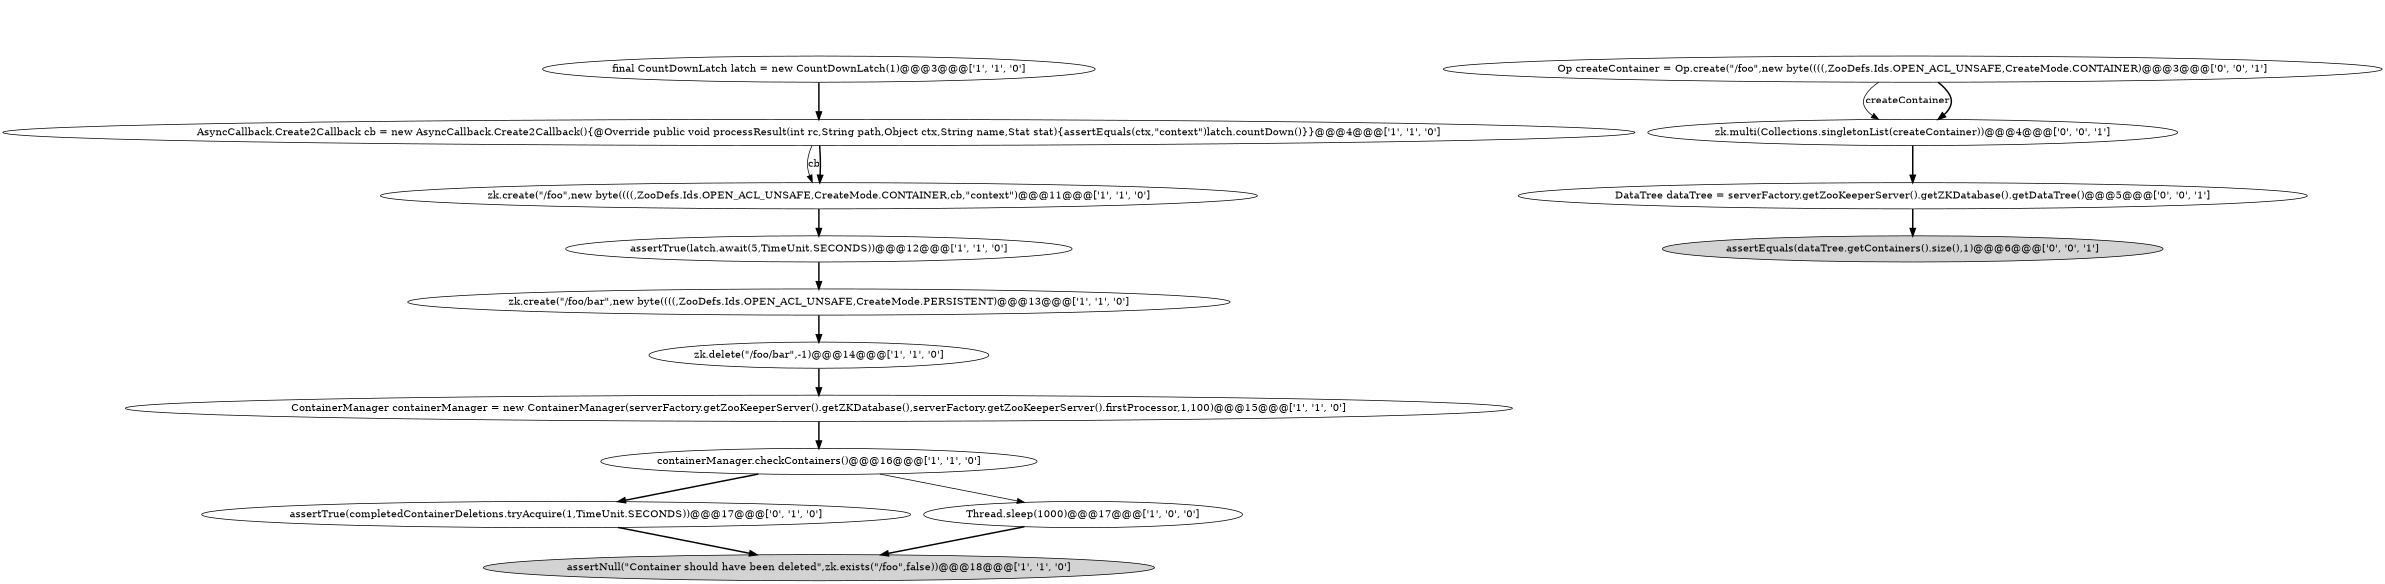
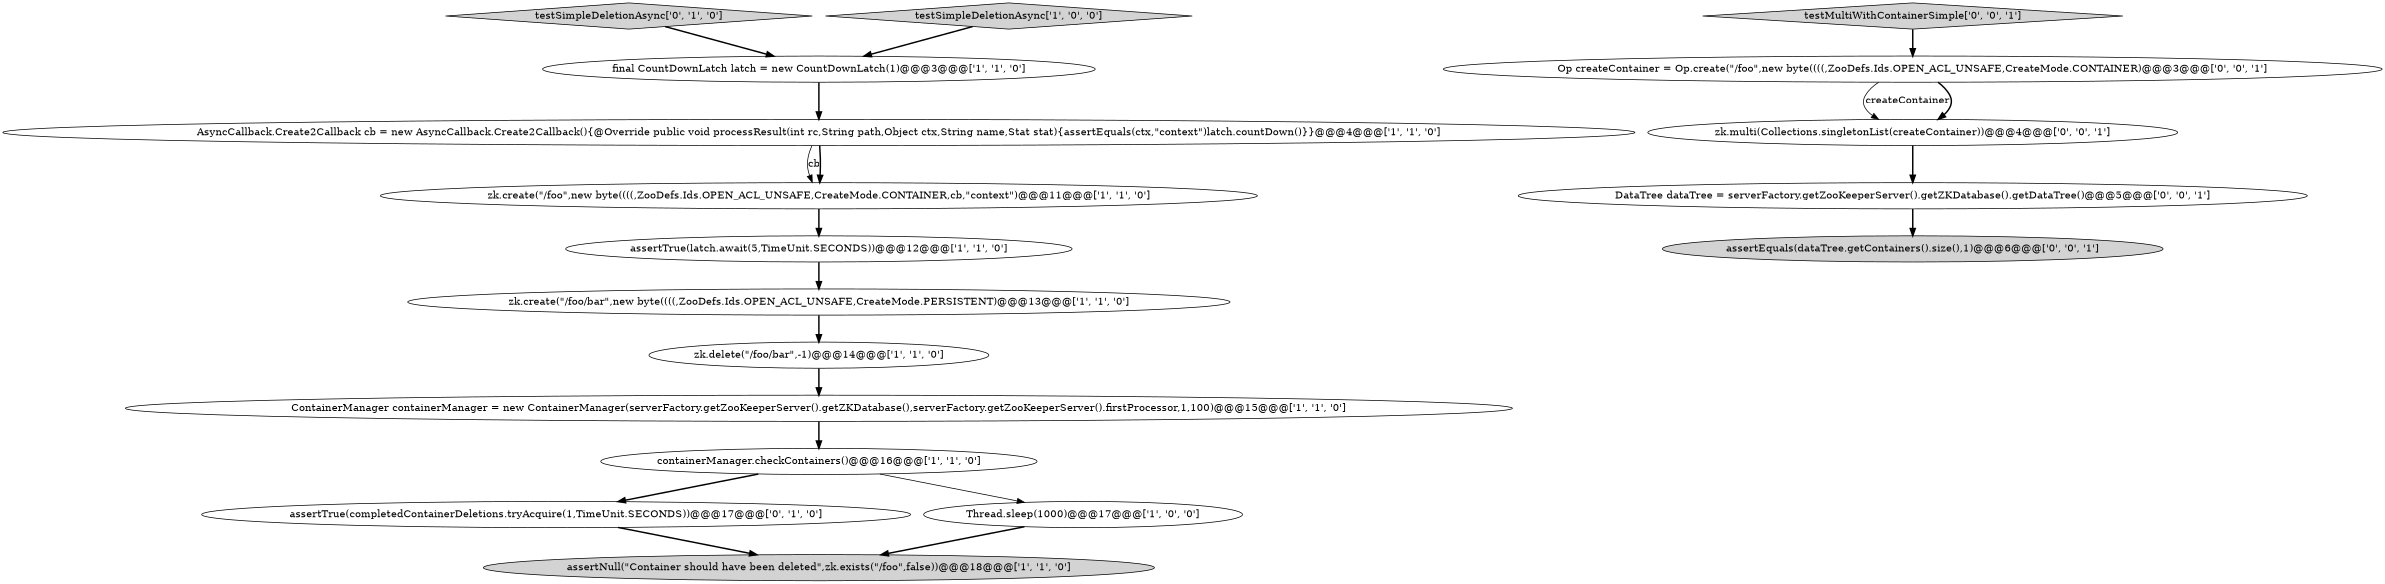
none -> (629, 16)
none -> (1009, 16)
none -> (1913, 16)
